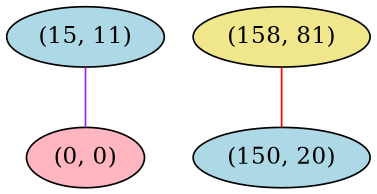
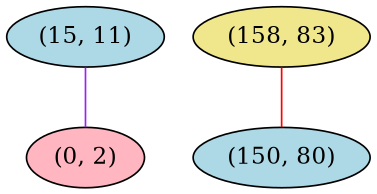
(282, 37) -> (282, 37)
(85, 158) -> (85, 158)
(282, 158) -> (282, 158)
